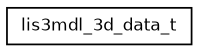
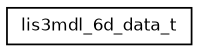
(99, 26) -> (99, 26)
